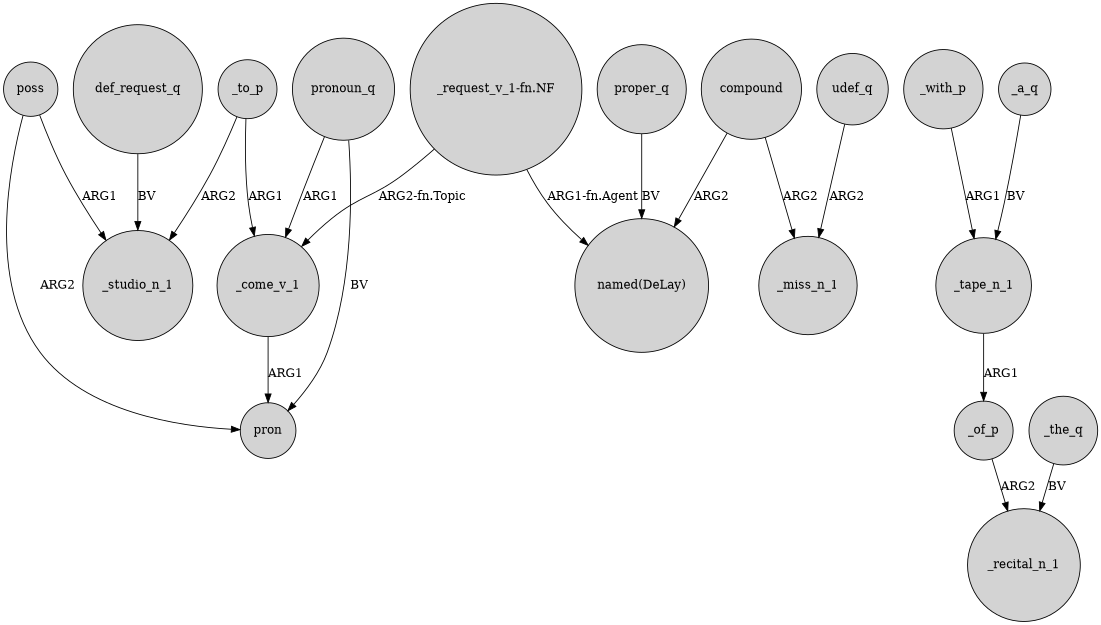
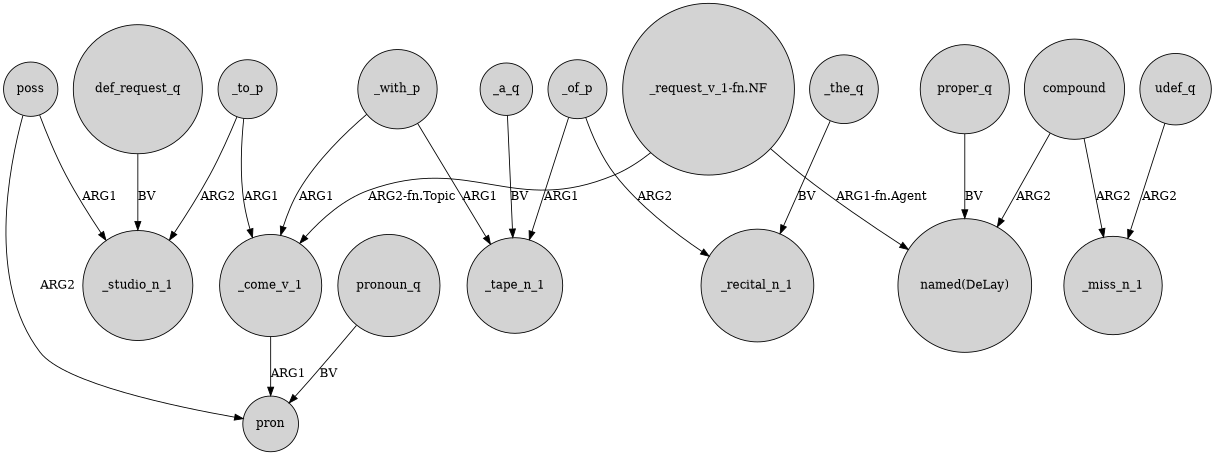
(306, 183) -> (317, 165)
(984, 363) -> (550, 175)
